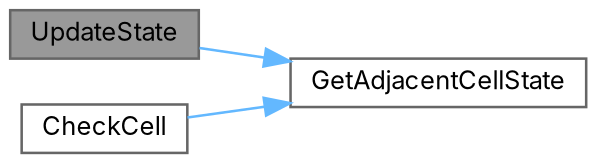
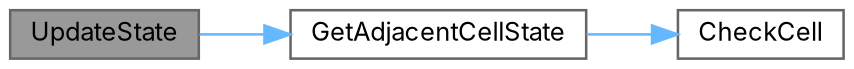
(226, 112) -> (619, 34)
